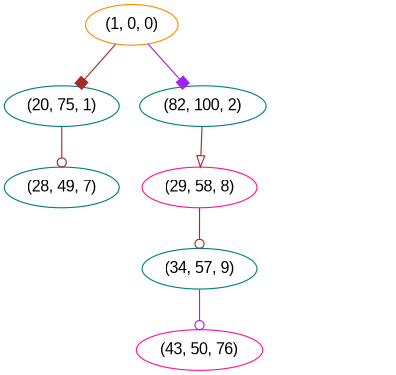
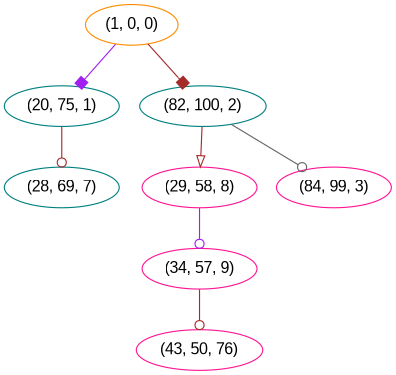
(101, 61) -> (101, 61)
(163, 61) -> (163, 61)
(62, 187) -> (62, 187)
none -> (334, 187)
(200, 224) -> (200, 224)
(200, 269) -> (200, 269)
(200, 305) -> (200, 305)
